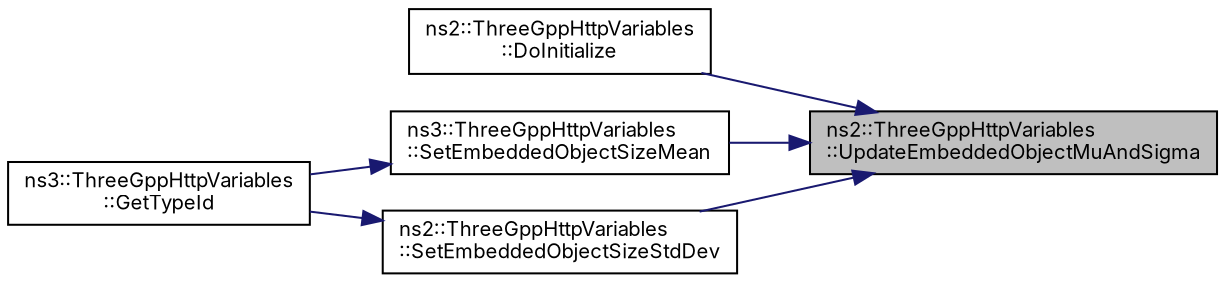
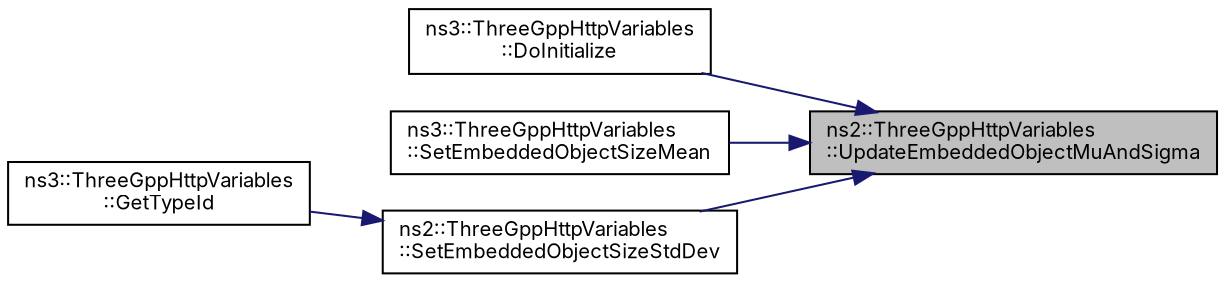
(560, 42) -> (560, 42)
(340, 170) -> none
